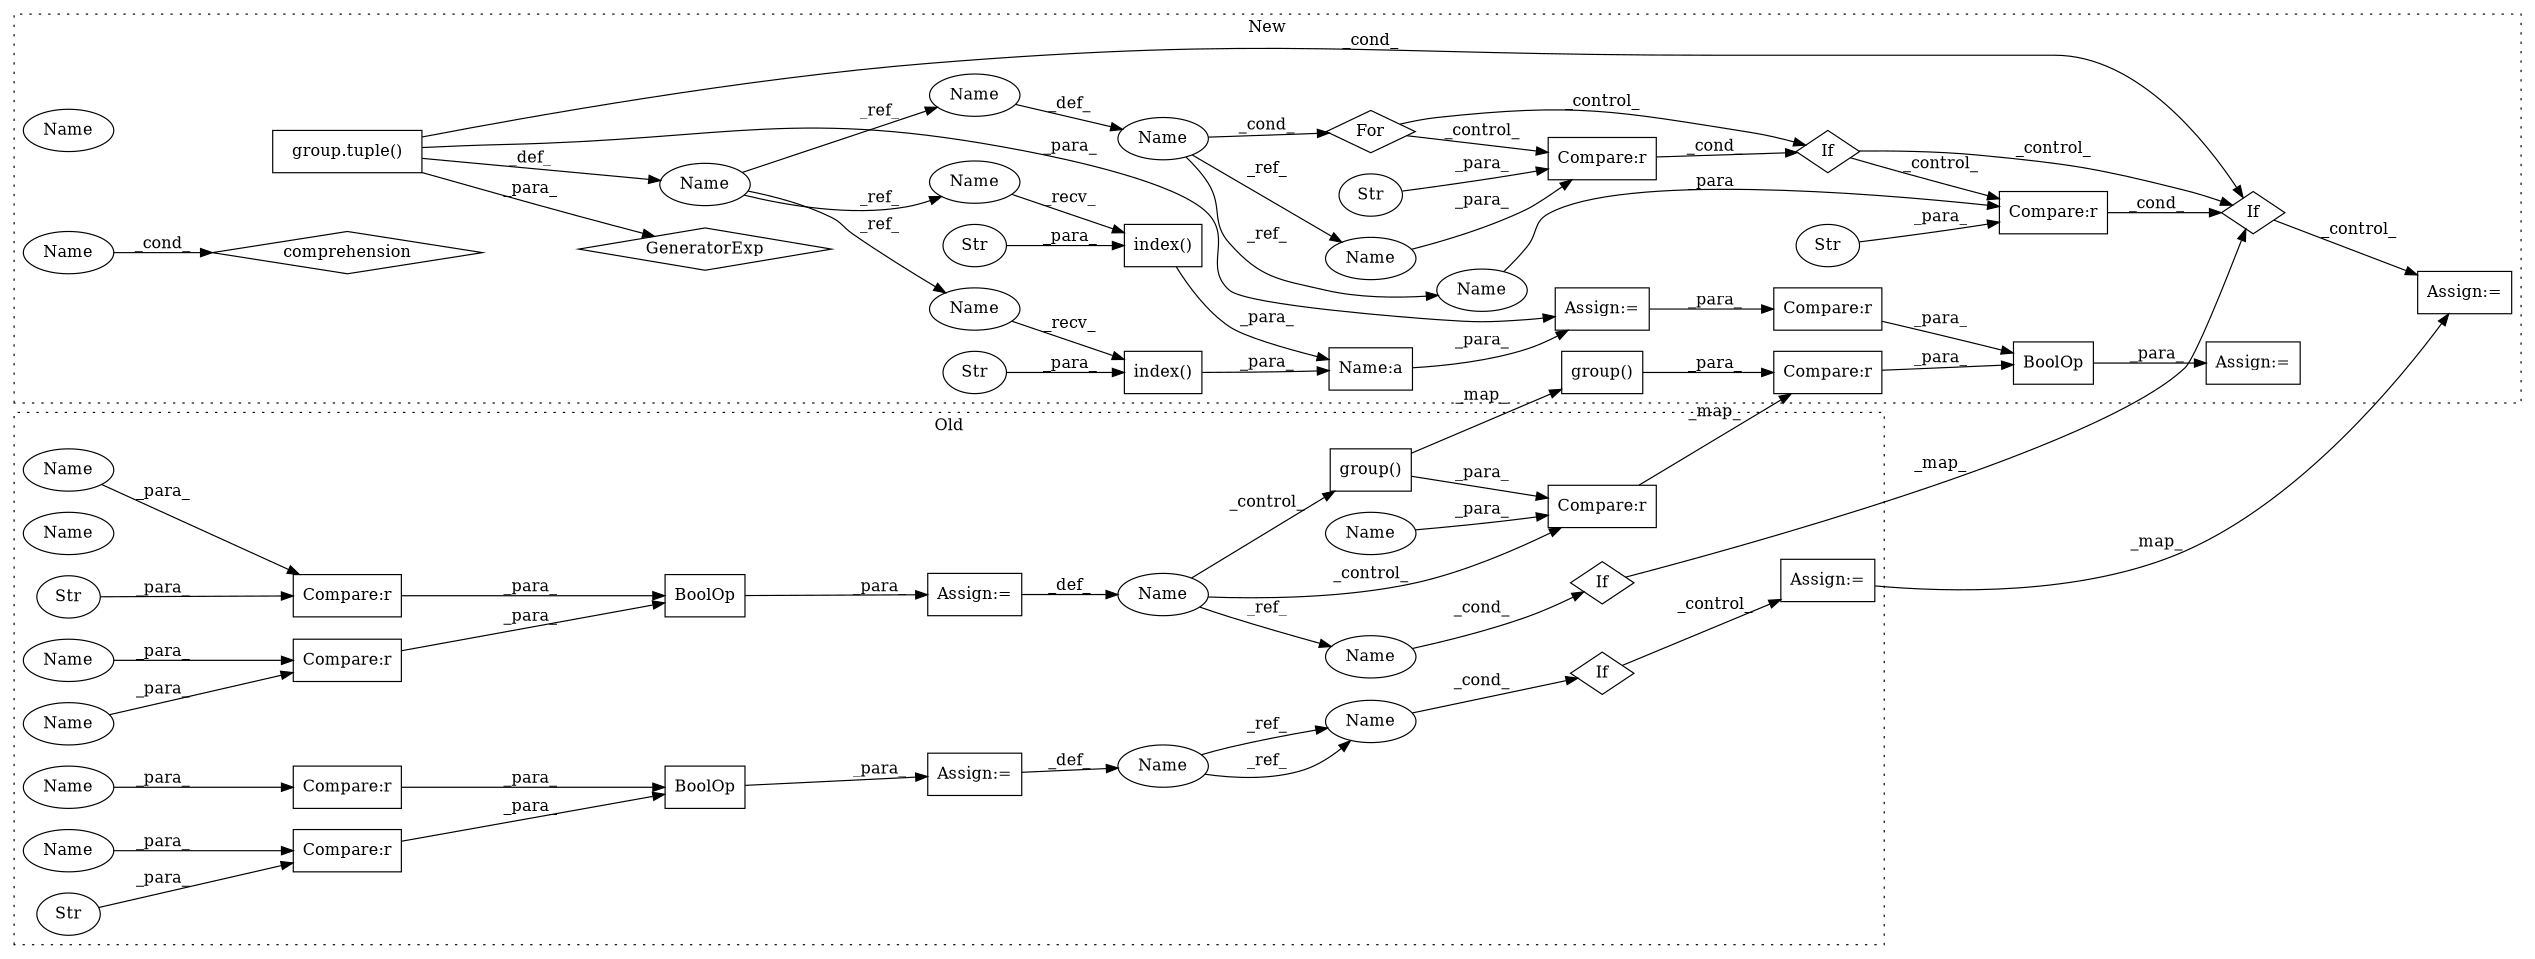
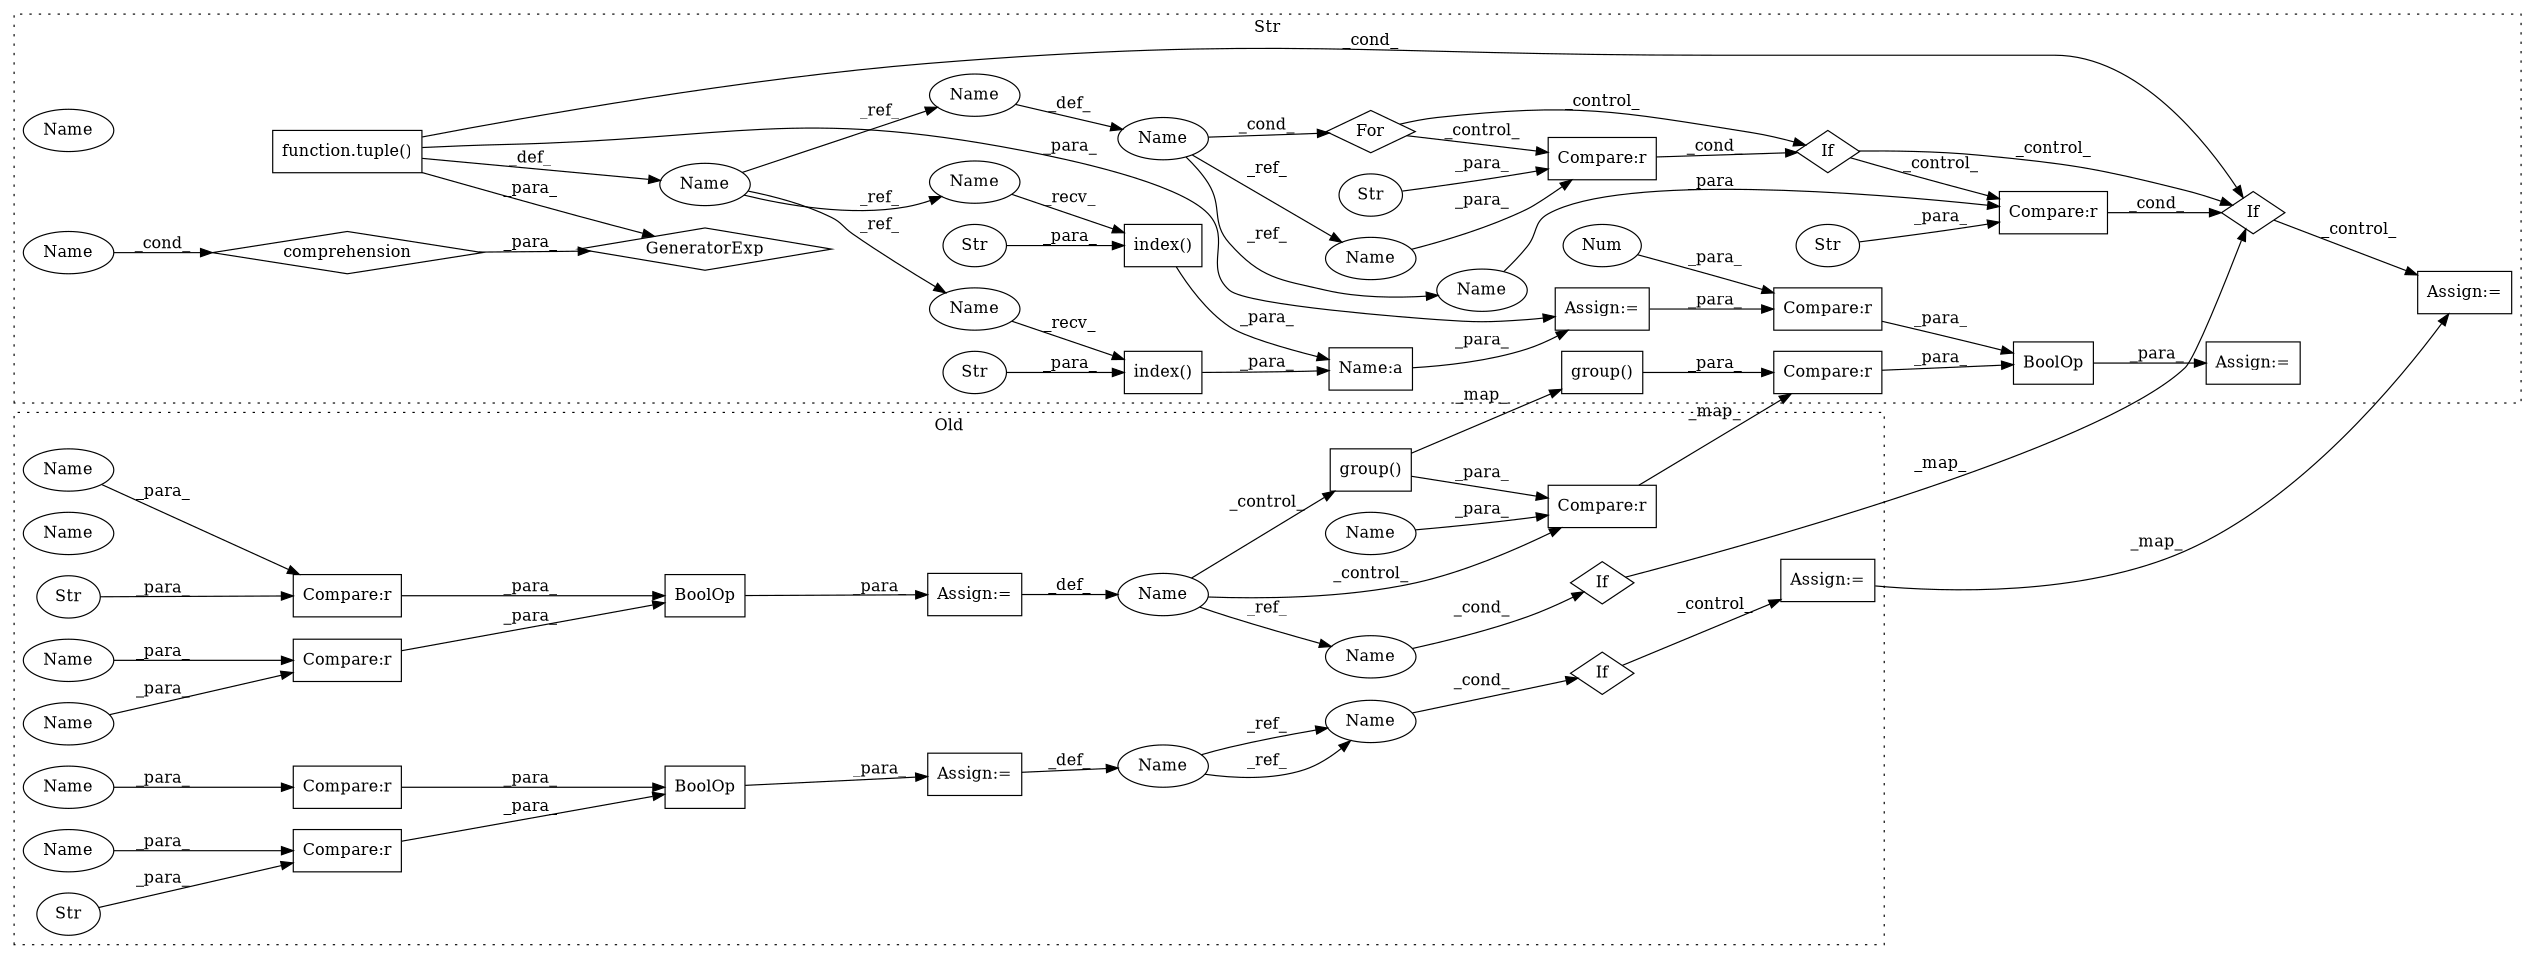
(1268, 28) -> (1268, 28)
(347, 152) -> (347, 152)
none -> (1602, 246)
none -> (529, 252)
